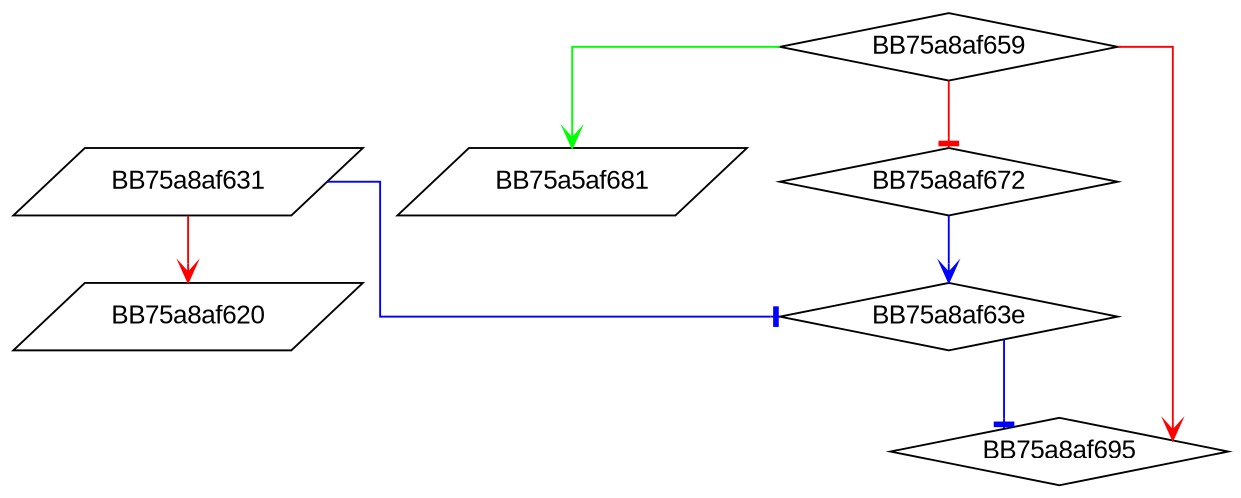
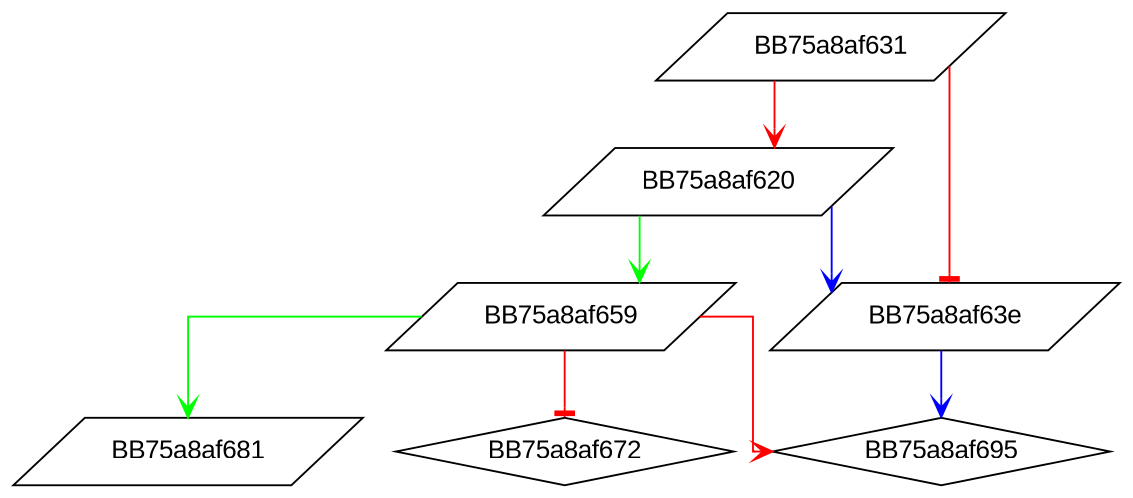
(949, 47) -> (561, 317)
(572, 182) -> (188, 452)
none -> (640, 240)
(949, 240) -> (832, 240)
(481, 317) -> (950, 170)
(949, 317) -> (945, 317)
(1004, 379) -> (941, 374)
